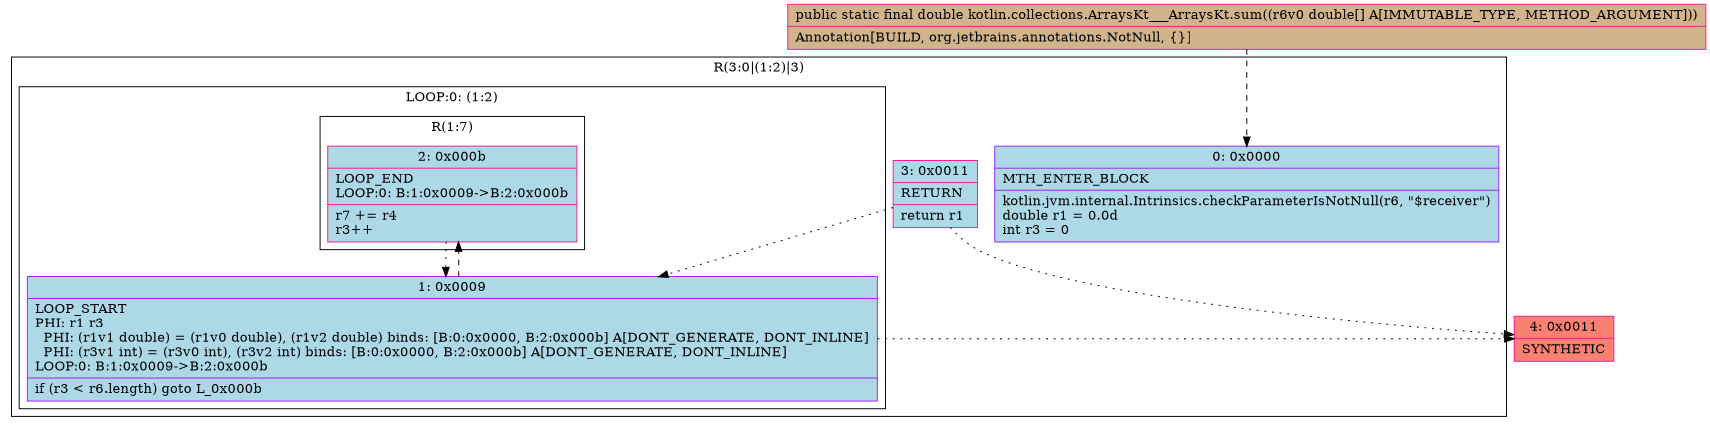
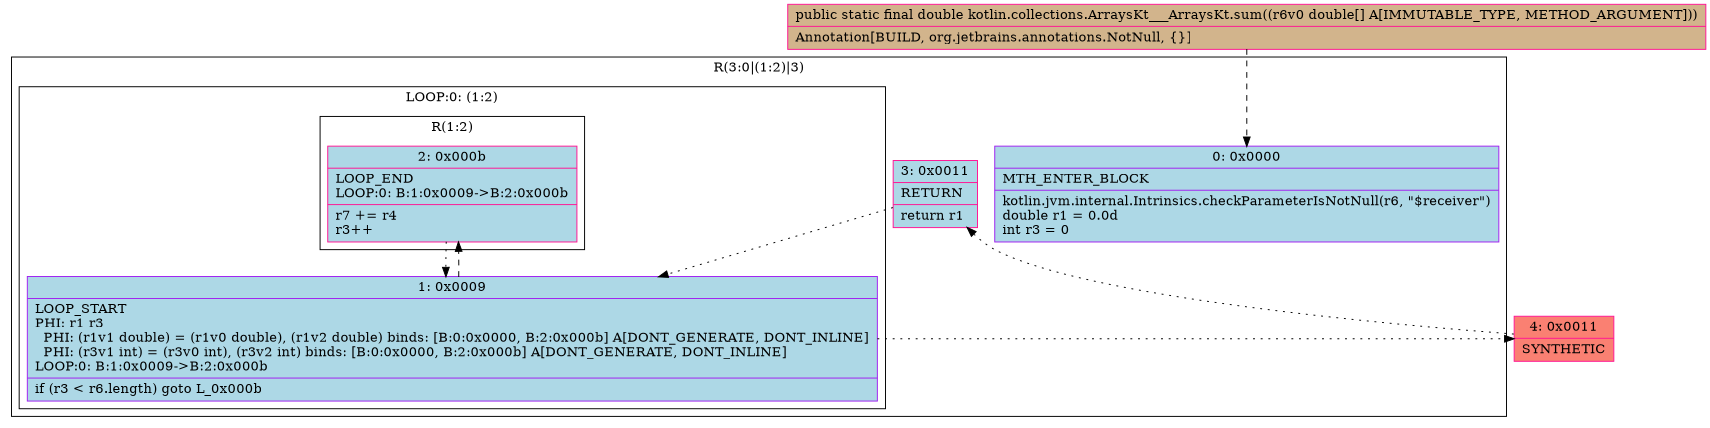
(452, 127) -> (452, 127)
(1220, 305) -> (1239, 306)
